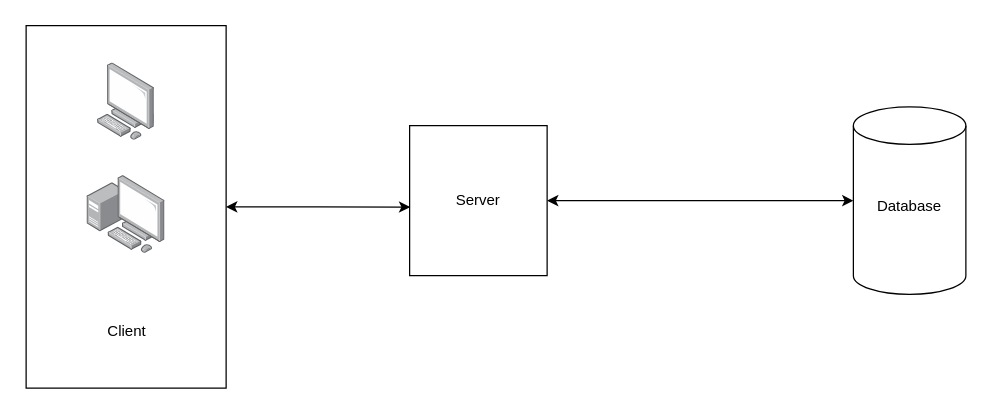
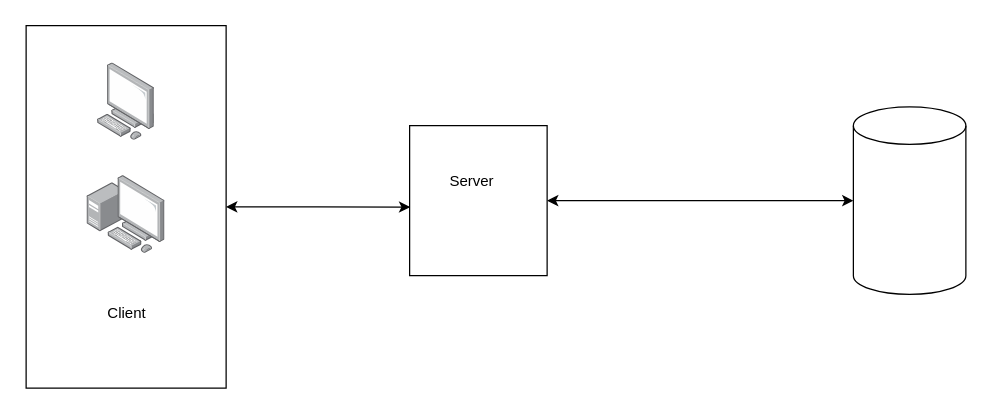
(478, 201) -> (472, 182)
(909, 207) -> none
(127, 332) -> (127, 313)
